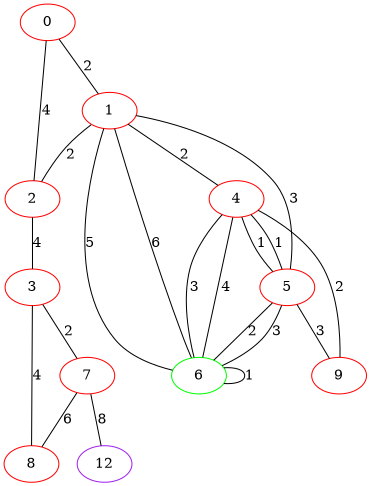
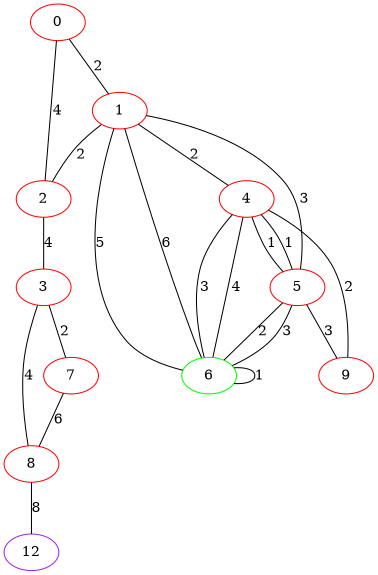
(96, 420) -> (31, 508)
